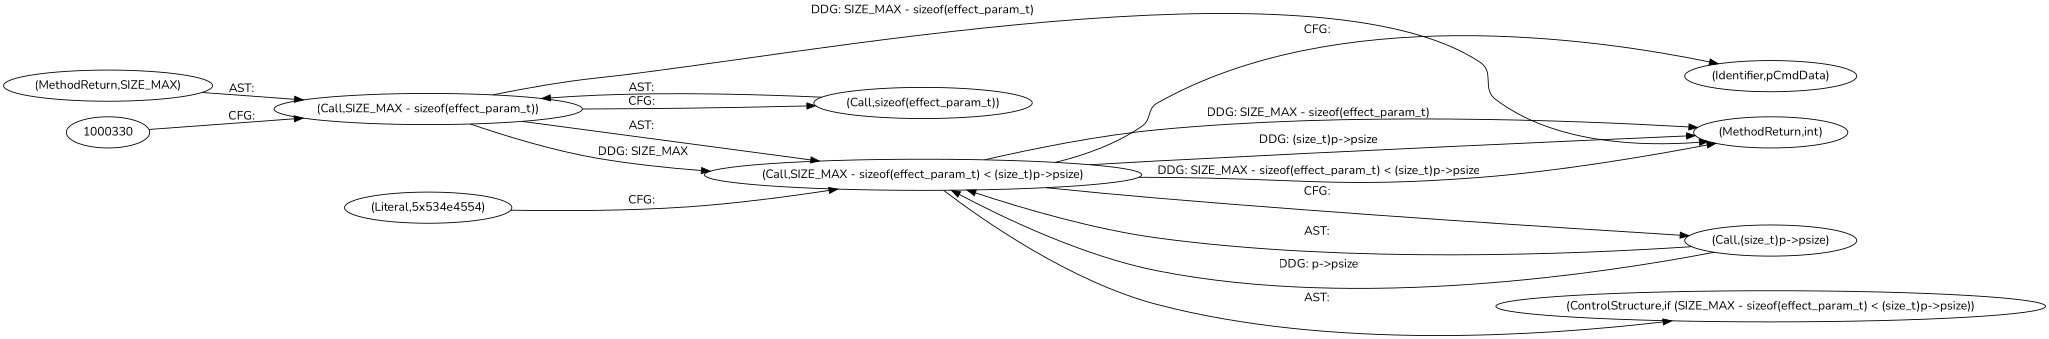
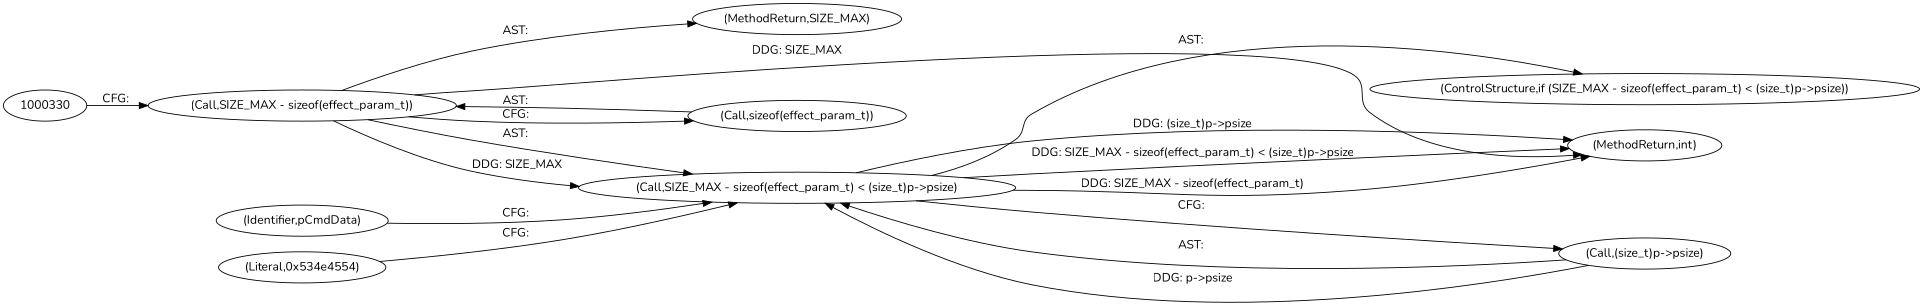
(923, 10) -> (797, 51)
(1368, 41) -> (546, 221)
(248, 96) -> (512, 44)
(428, 208) -> (302, 267)
